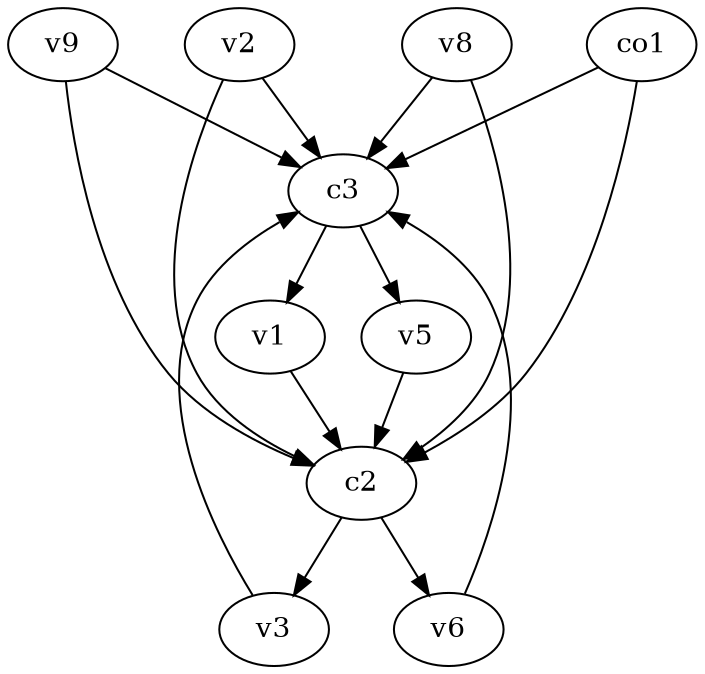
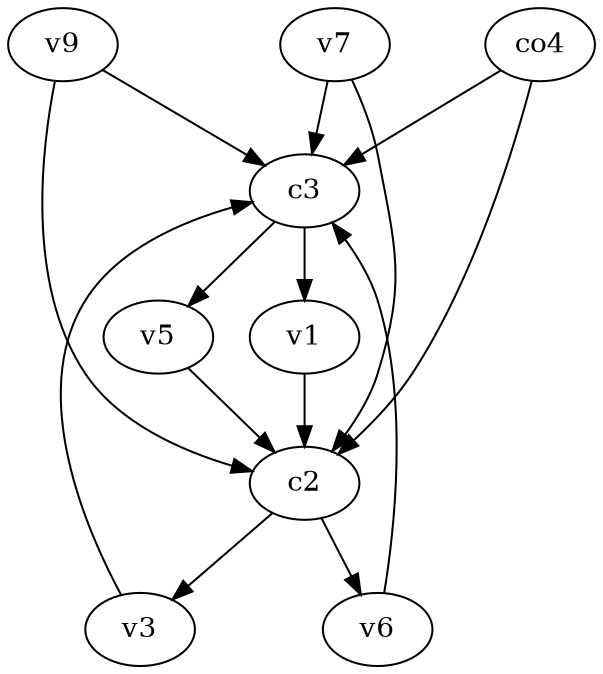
(240, 45) -> (335, 45)
(457, 45) -> none
(642, 45) -> (540, 45)
